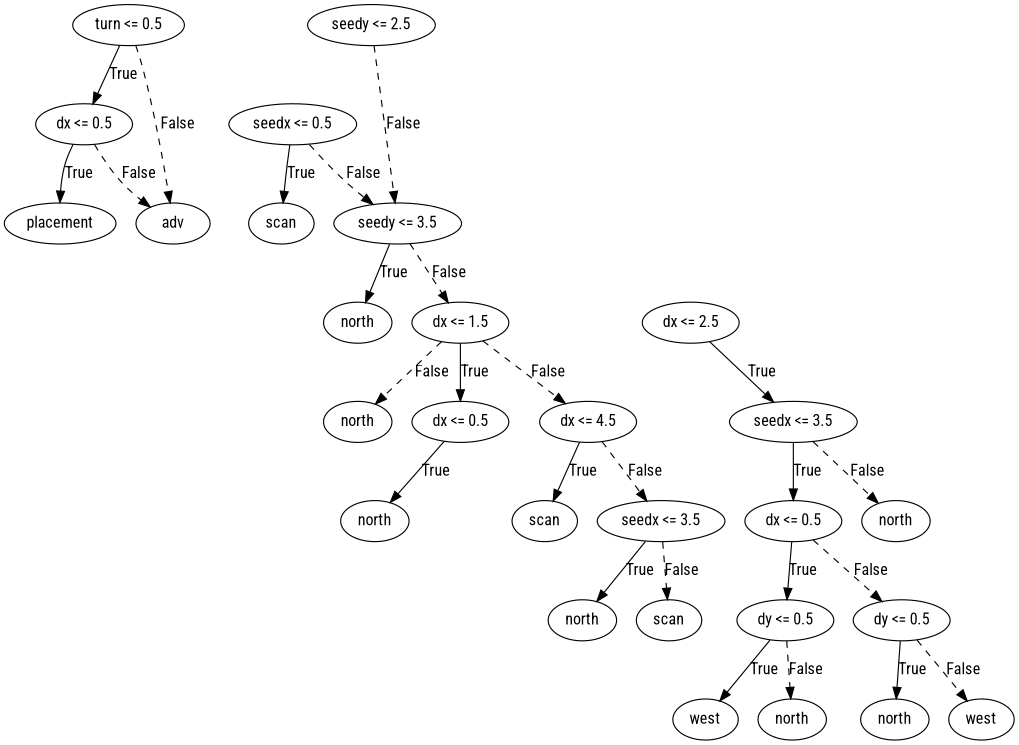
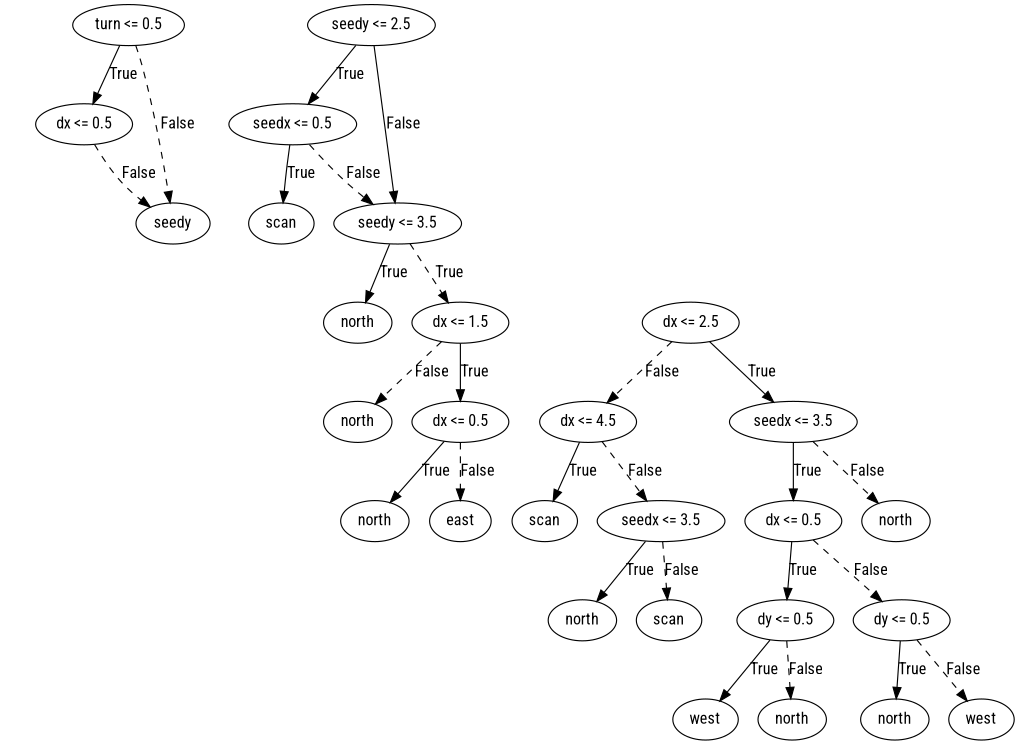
none -> (336, 70)
(384, 119) -> (384, 119)
(60, 223) -> none
(173, 223) -> (173, 223)
(450, 273) -> (450, 273)
(519, 369) -> (644, 368)
none -> (460, 521)
